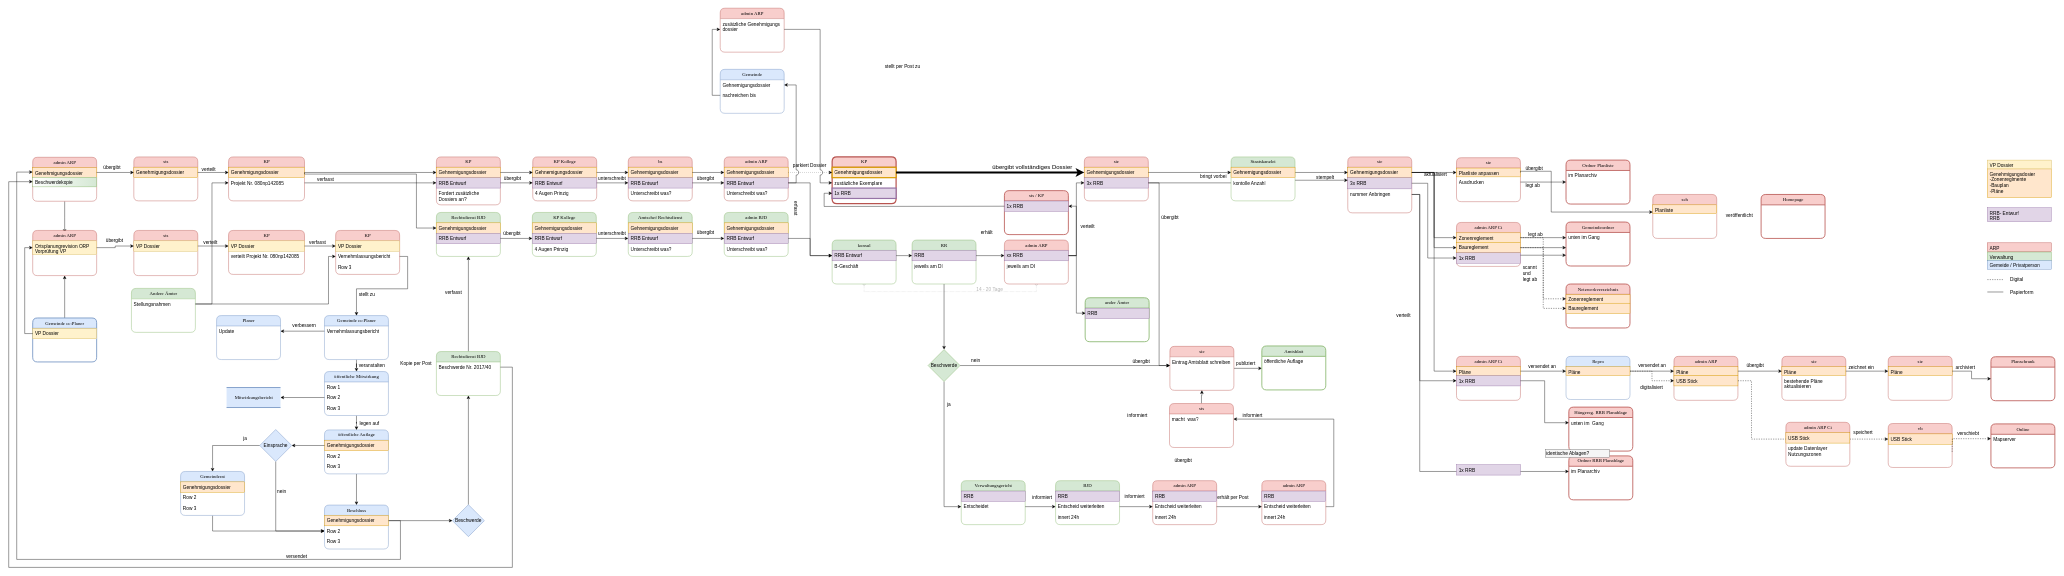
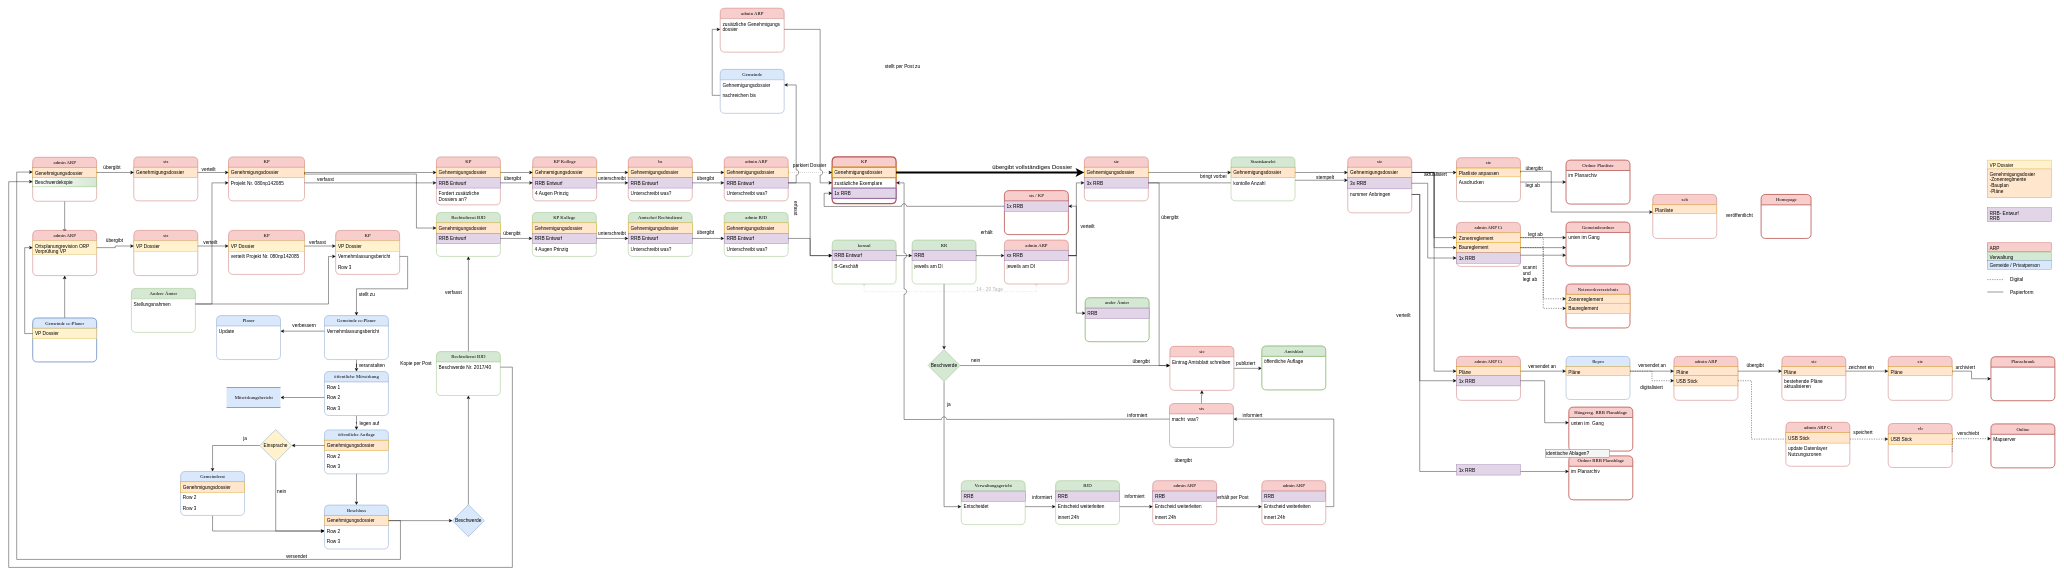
none -> (900, 183)
(1794, 217) -> (1787, 217)
(275, 446) -> (275, 446)
